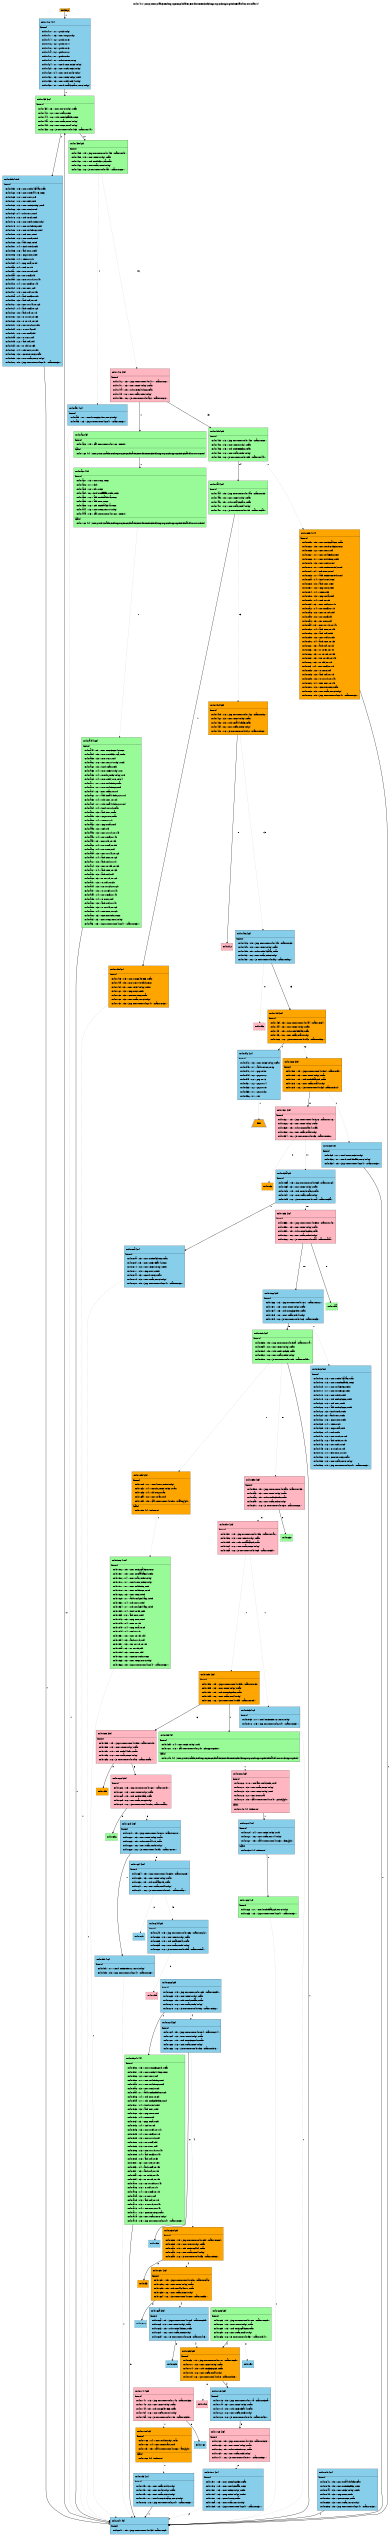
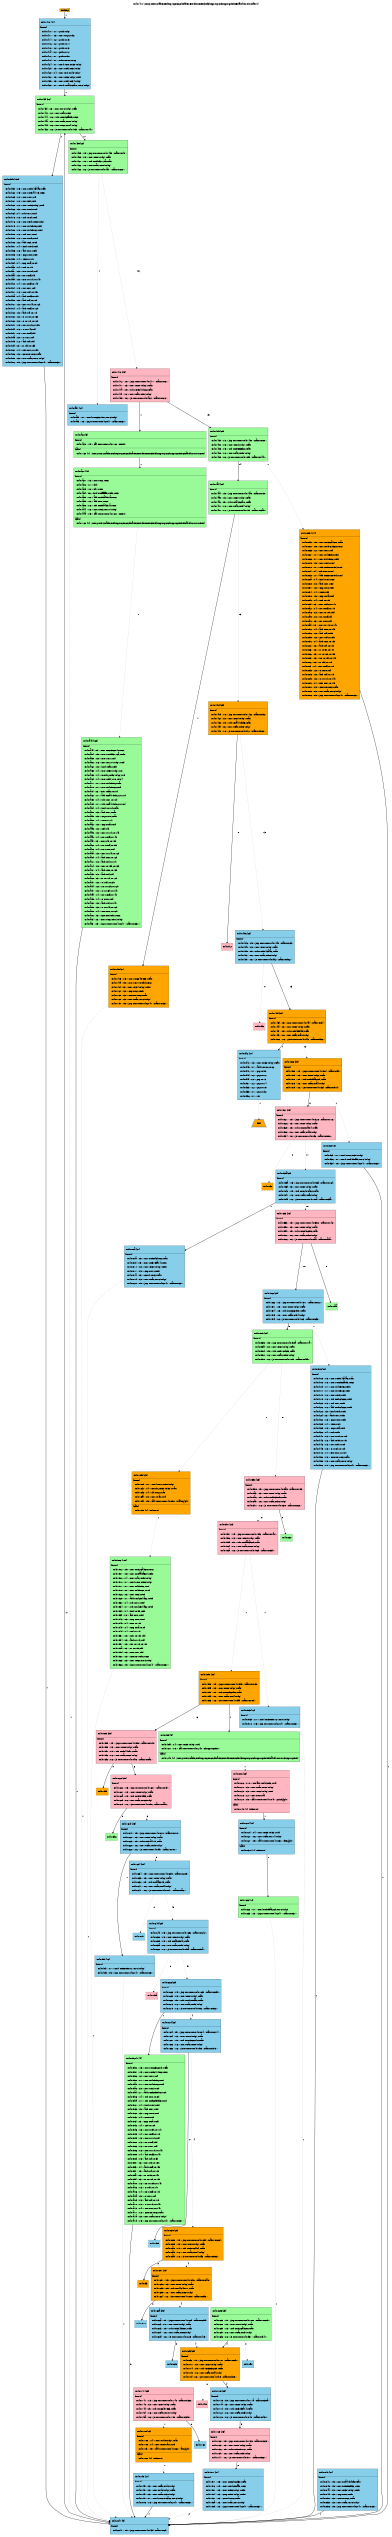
none -> (184, 1965)
(309, 2004) -> (315, 2063)
(237, 2465) -> (237, 2465)
